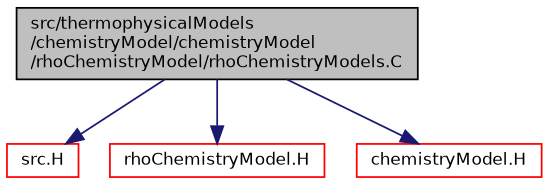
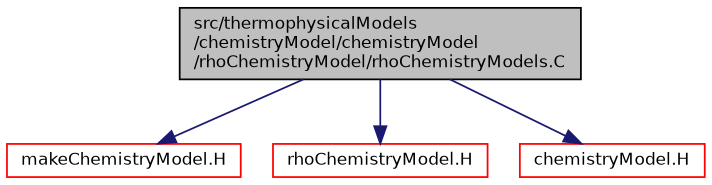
(43, 160) -> (124, 160)
